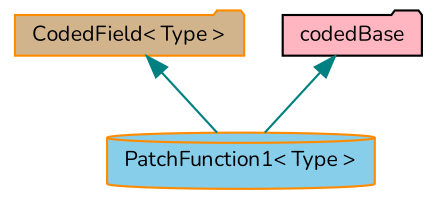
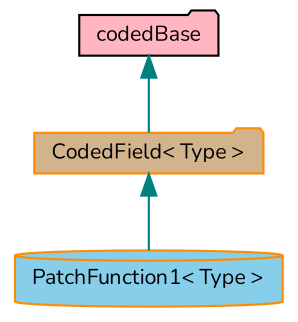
(292, 103) -> (149, 105)
